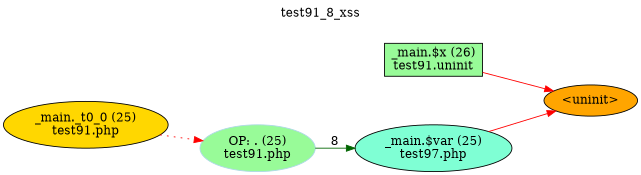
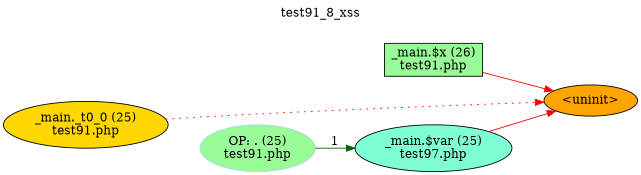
(434, 60) -> (434, 60)
(177, 137) -> (350, 110)
(335, 142) -> (335, 142)
